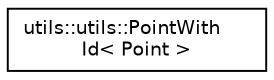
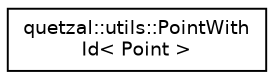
(137, 40) -> (137, 40)
